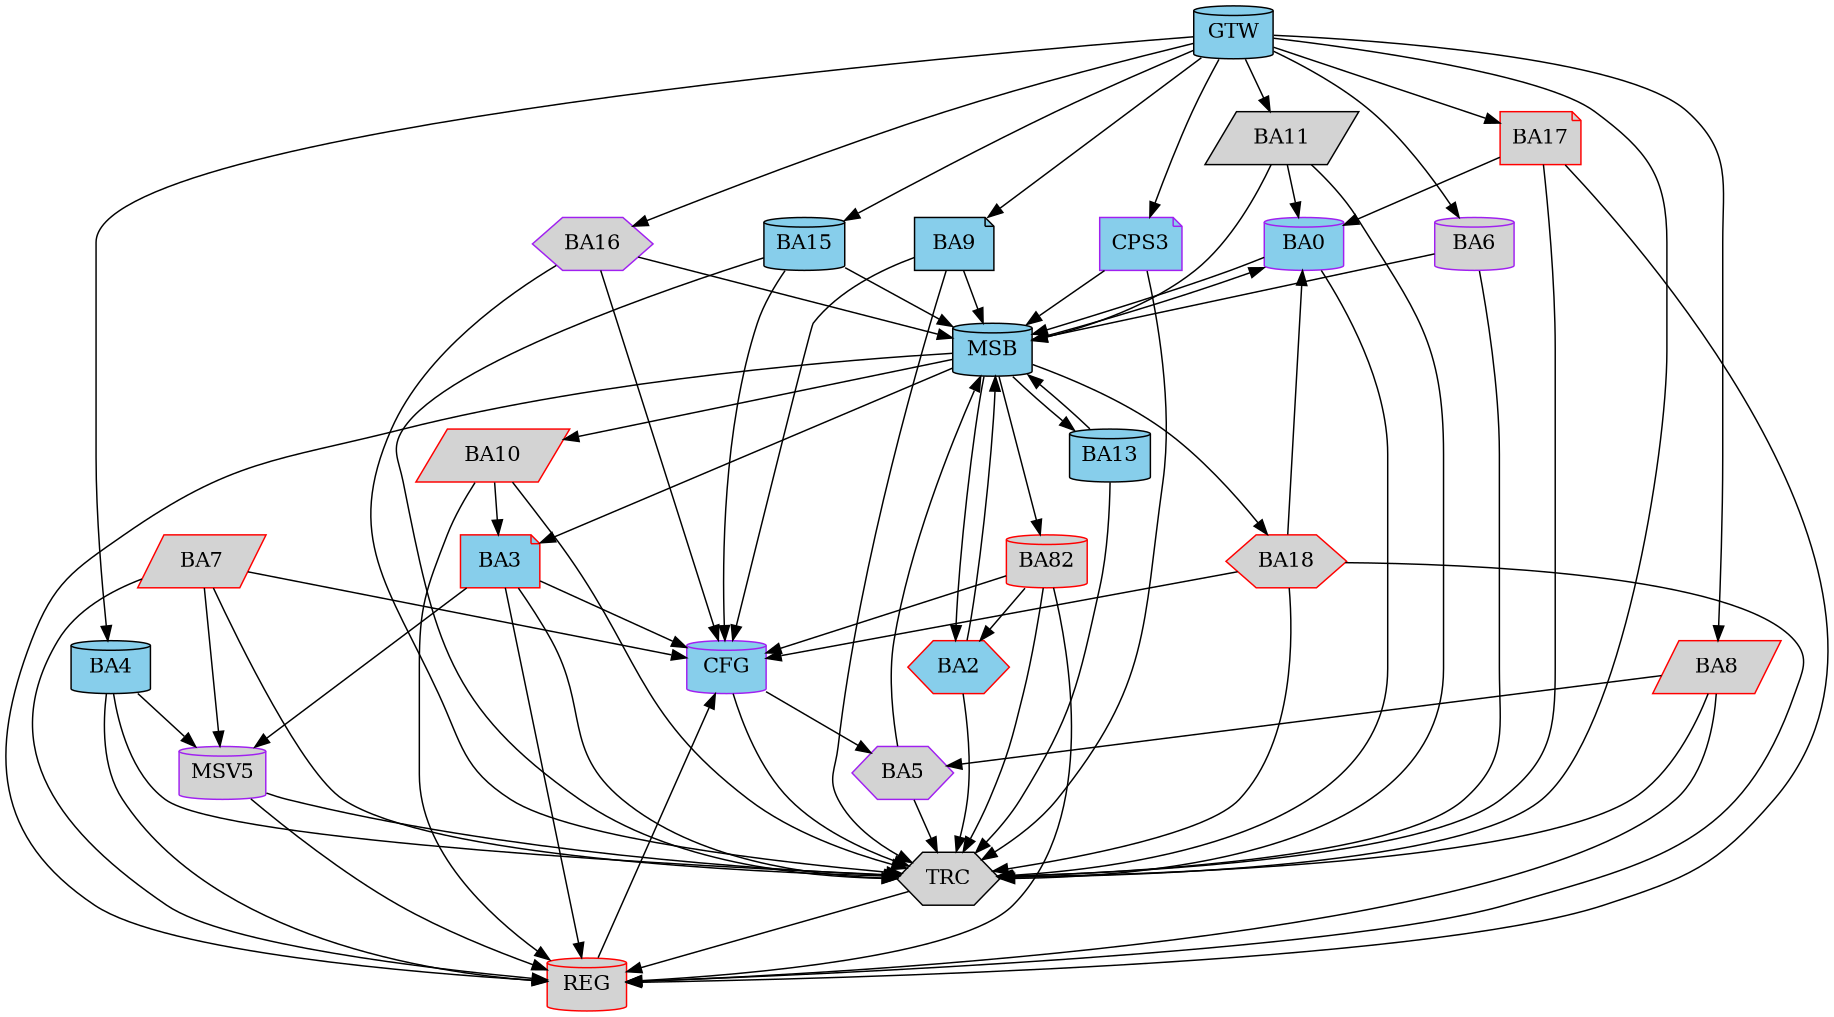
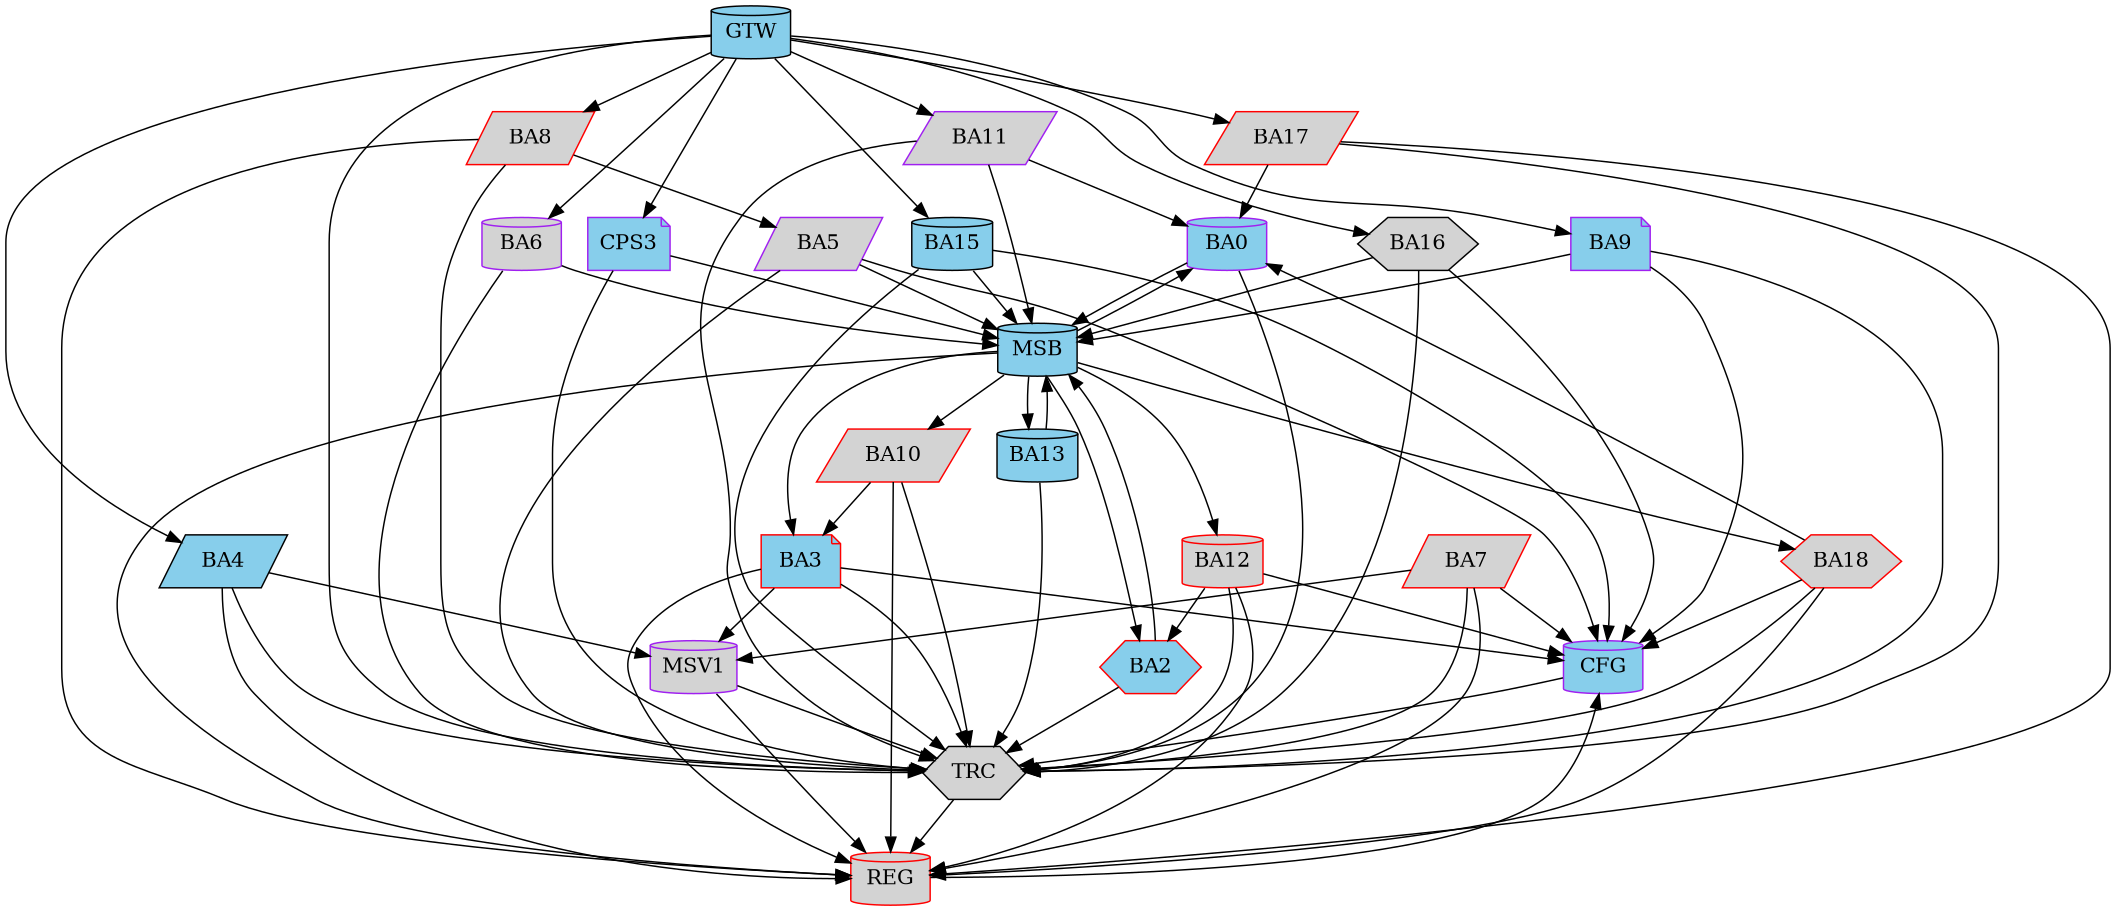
(1282, 138) -> (980, 138)
(1541, 138) -> (1281, 138)
(593, 244) -> (1418, 244)
(954, 244) -> (1611, 244)
(1047, 561) -> (1223, 561)
(111, 667) -> (223, 561)
(812, 719) -> (1261, 394)
(222, 773) -> (694, 667)
(903, 773) -> (818, 244)
